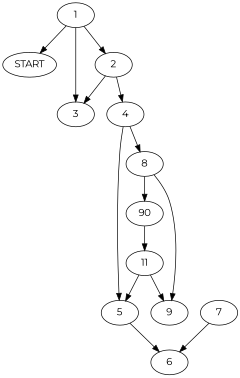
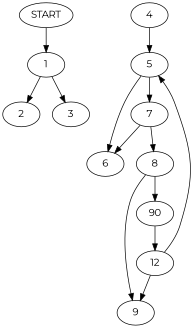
(56, 37) -> (46, 37)
(119, 86) -> none
none -> (149, 86)
(97, 87) -> none
(134, 136) -> (152, 136)
(145, 263) -> (155, 263)
